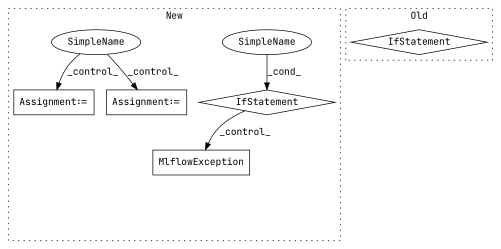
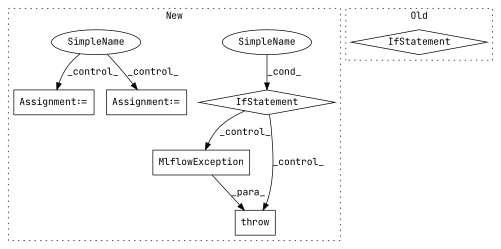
none -> (255, 223)
